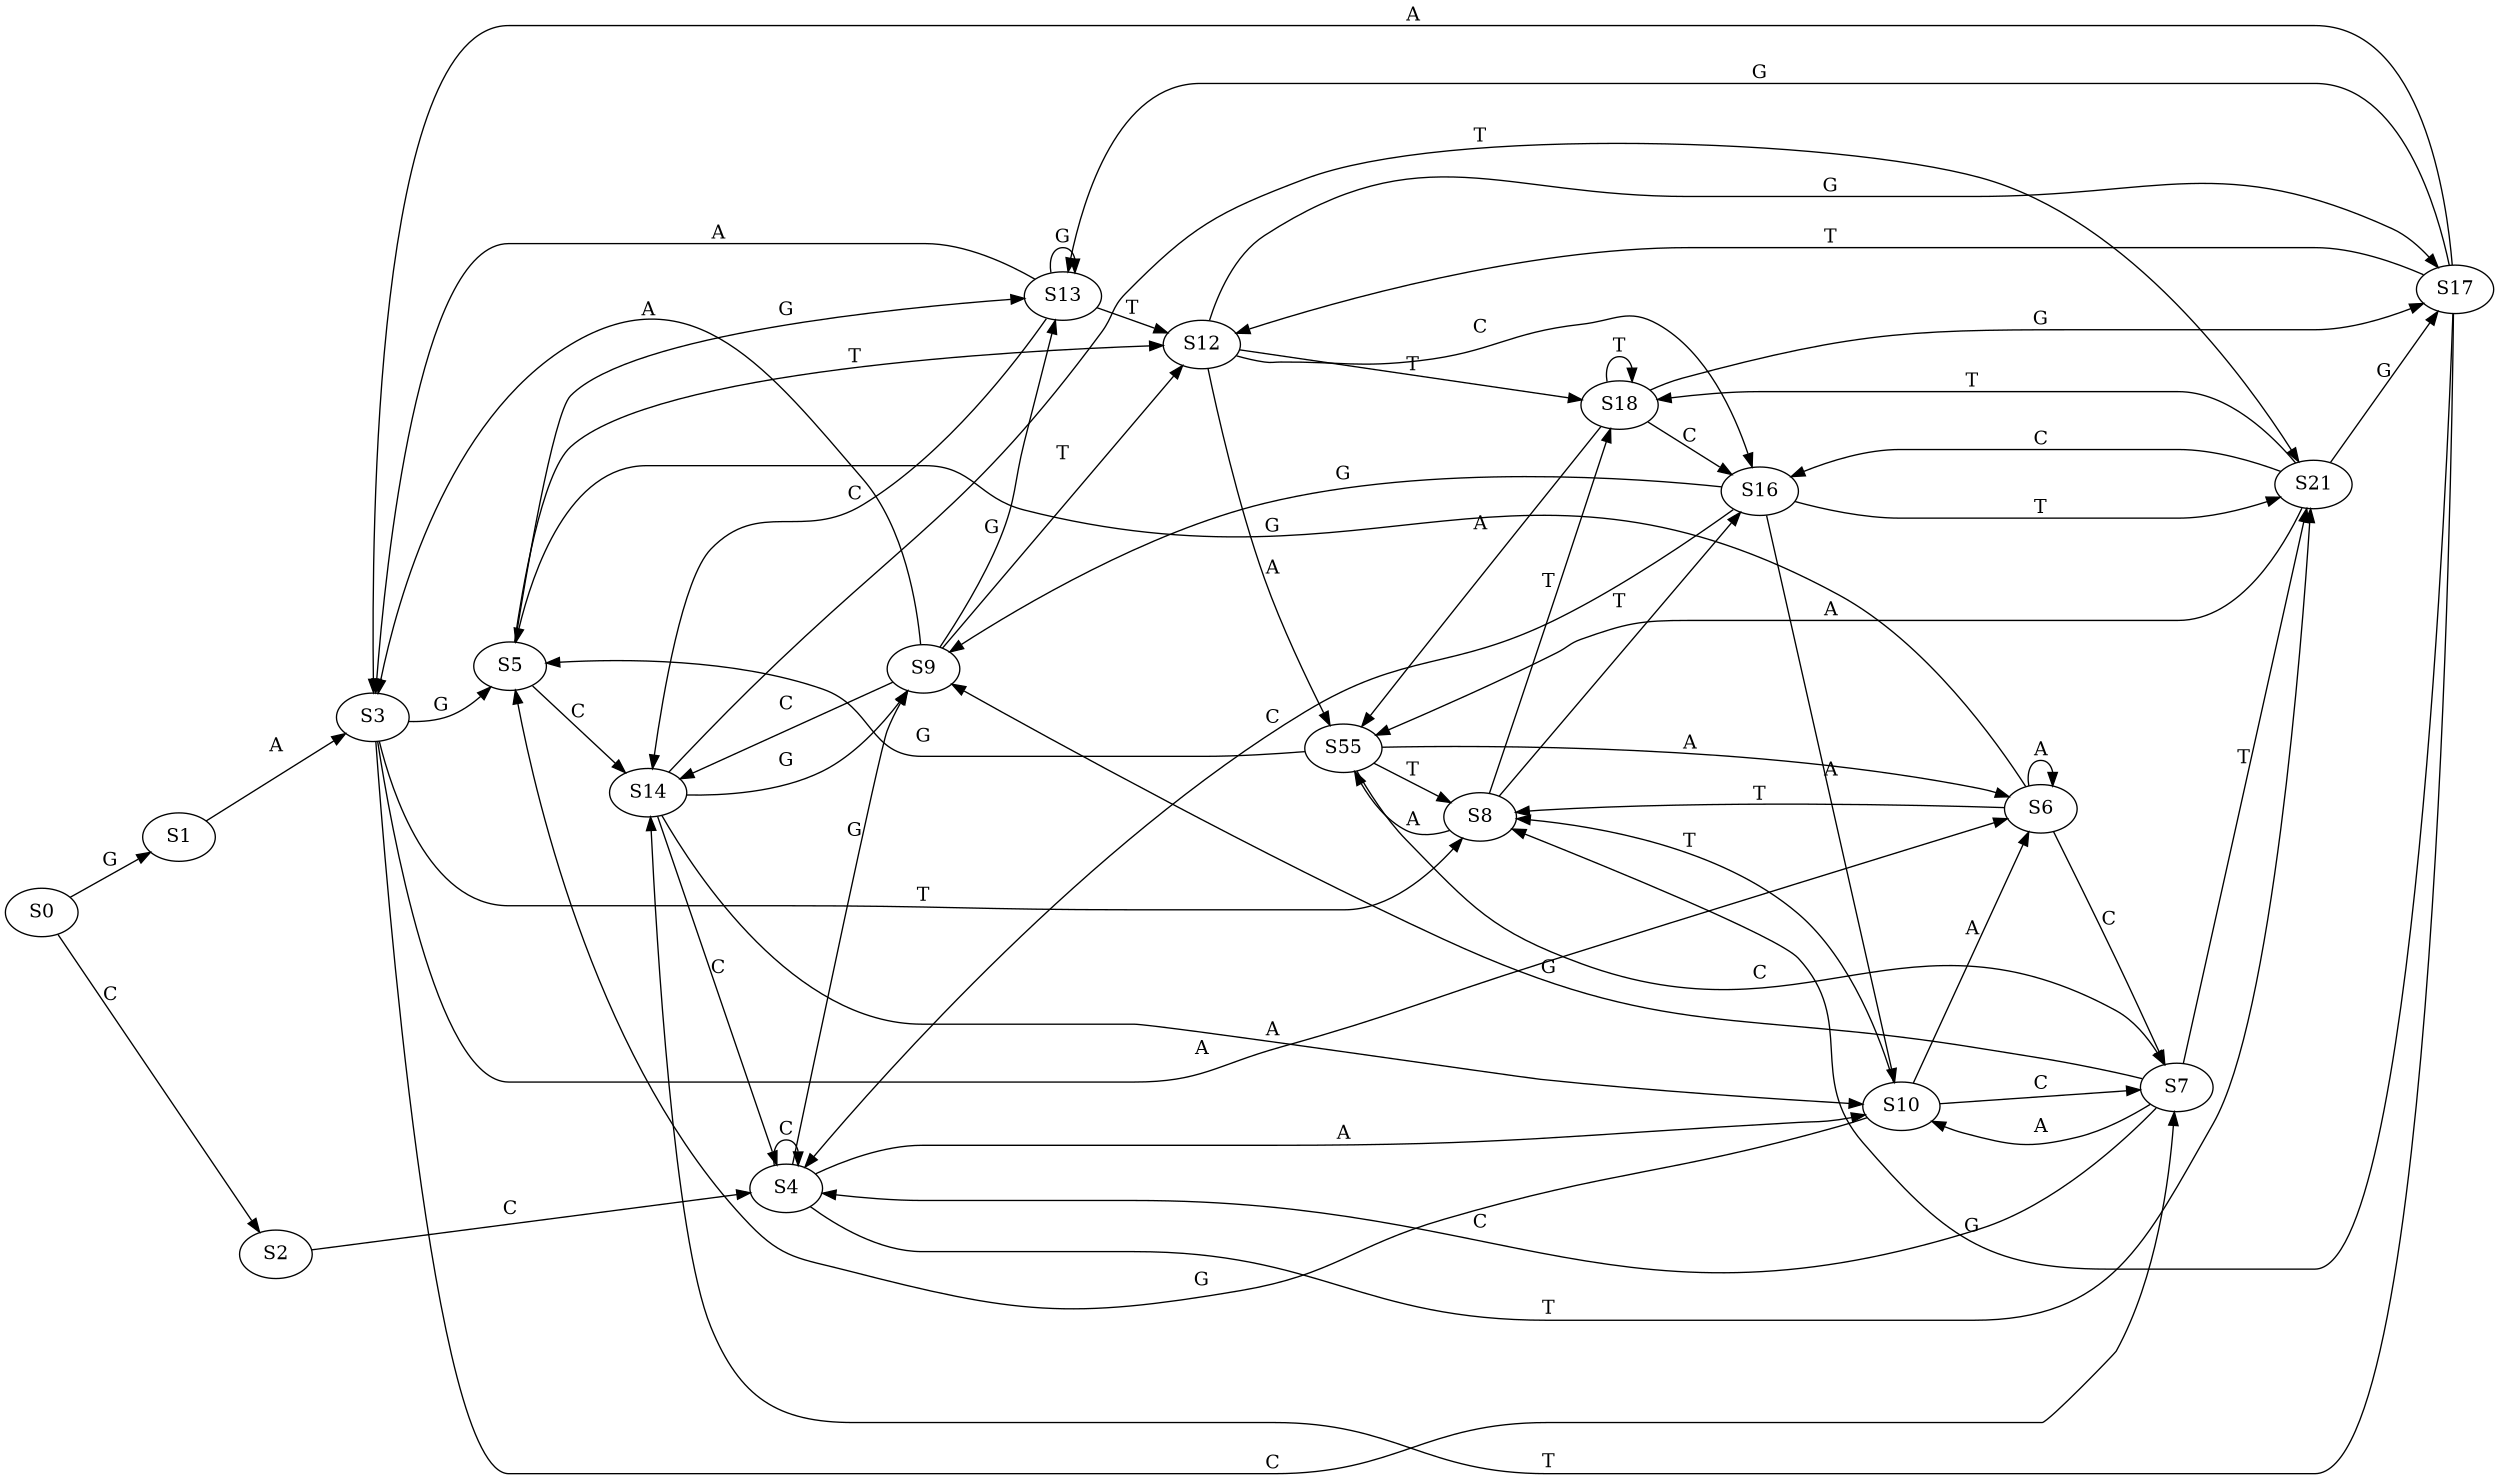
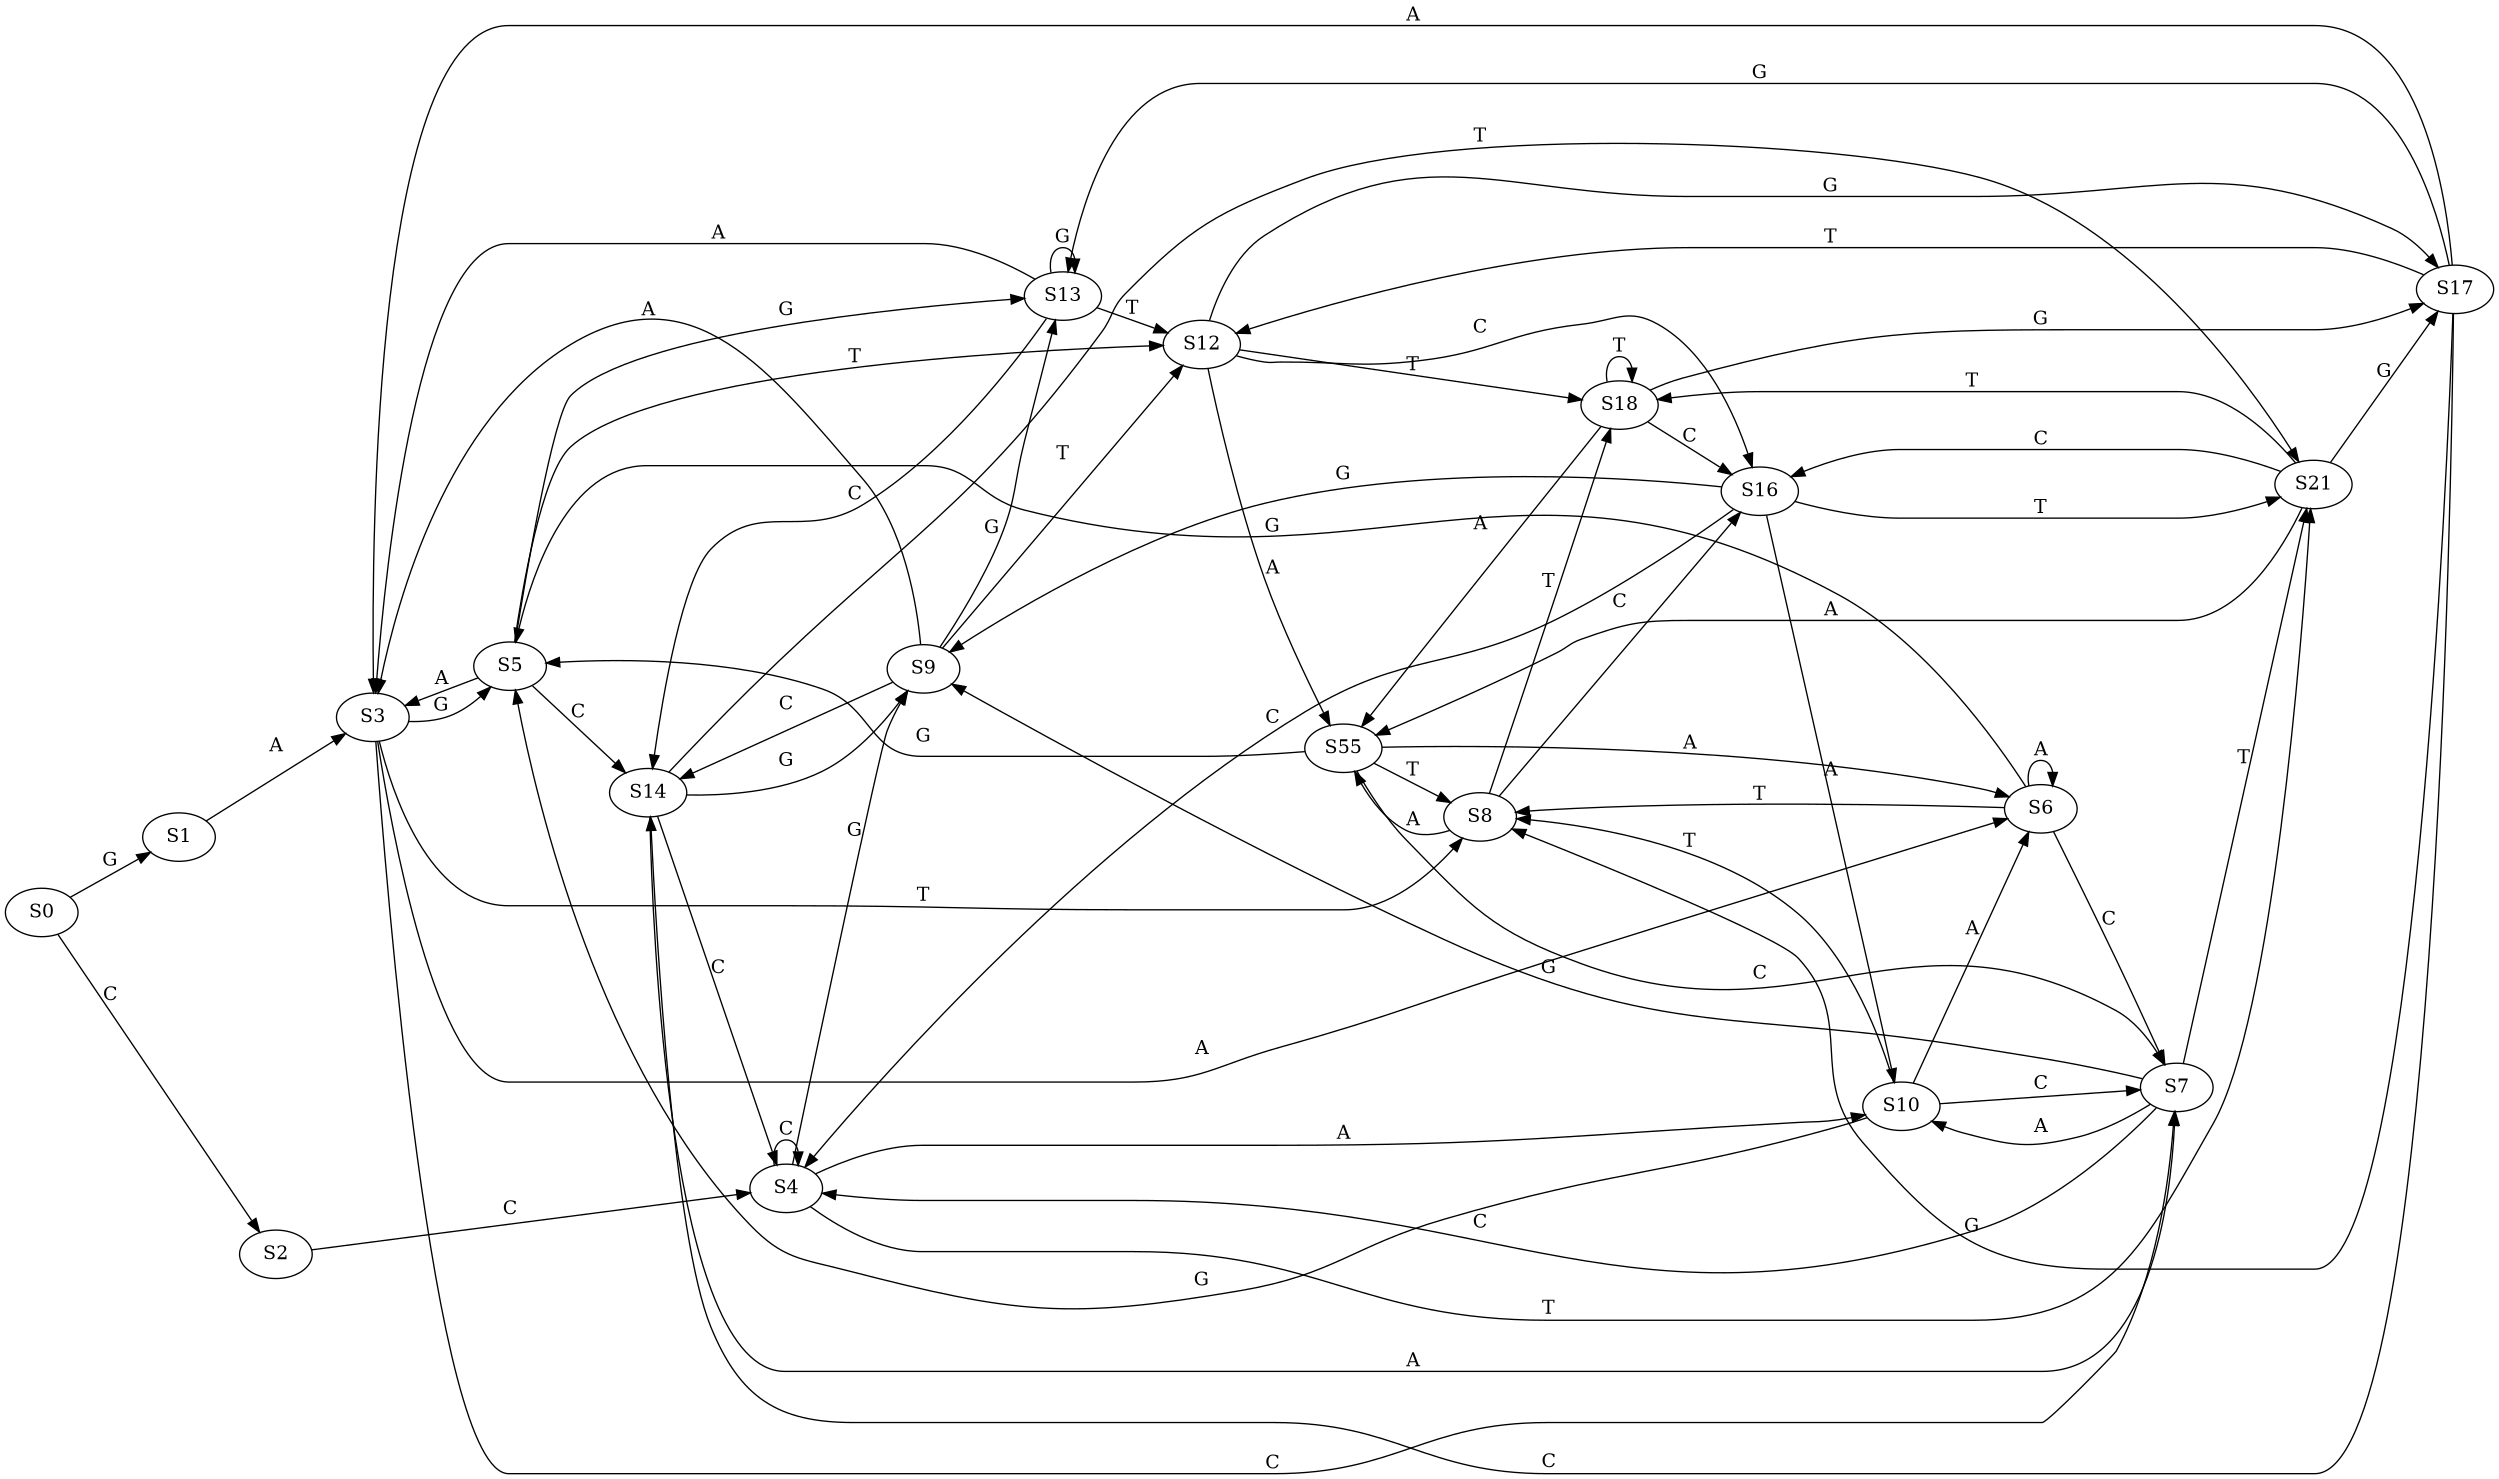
(1620, 602) -> (1620, 602)
none -> (448, 689)
(1214, 1034) -> (1270, 1371)
(1549, 1462) -> (1549, 1462)
